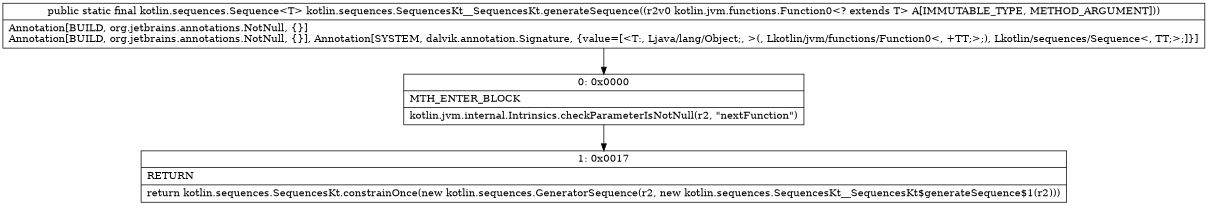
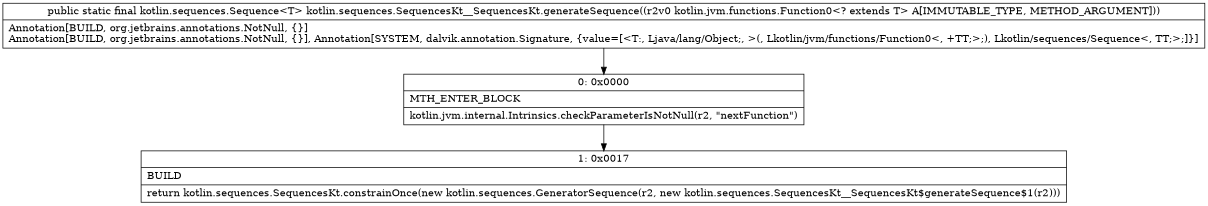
(170, 176) -> (165, 176)
